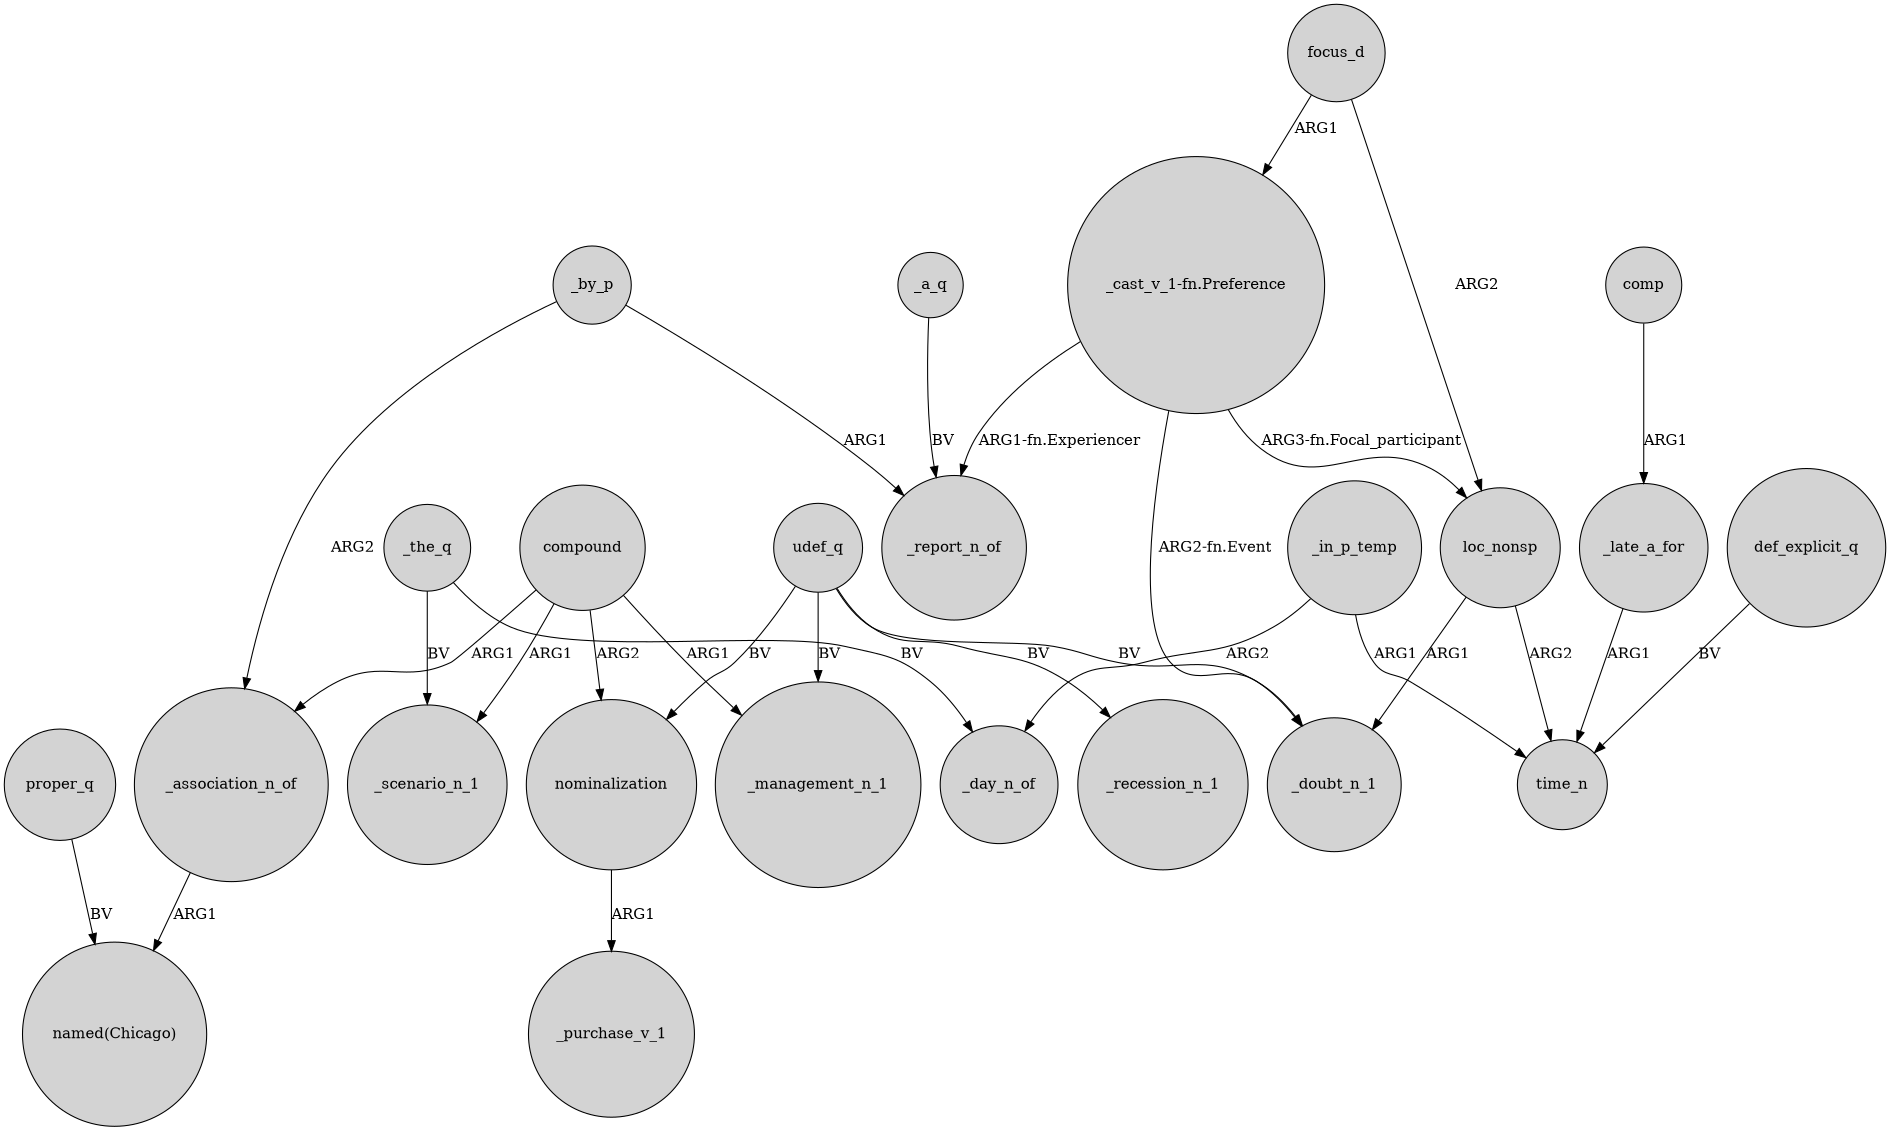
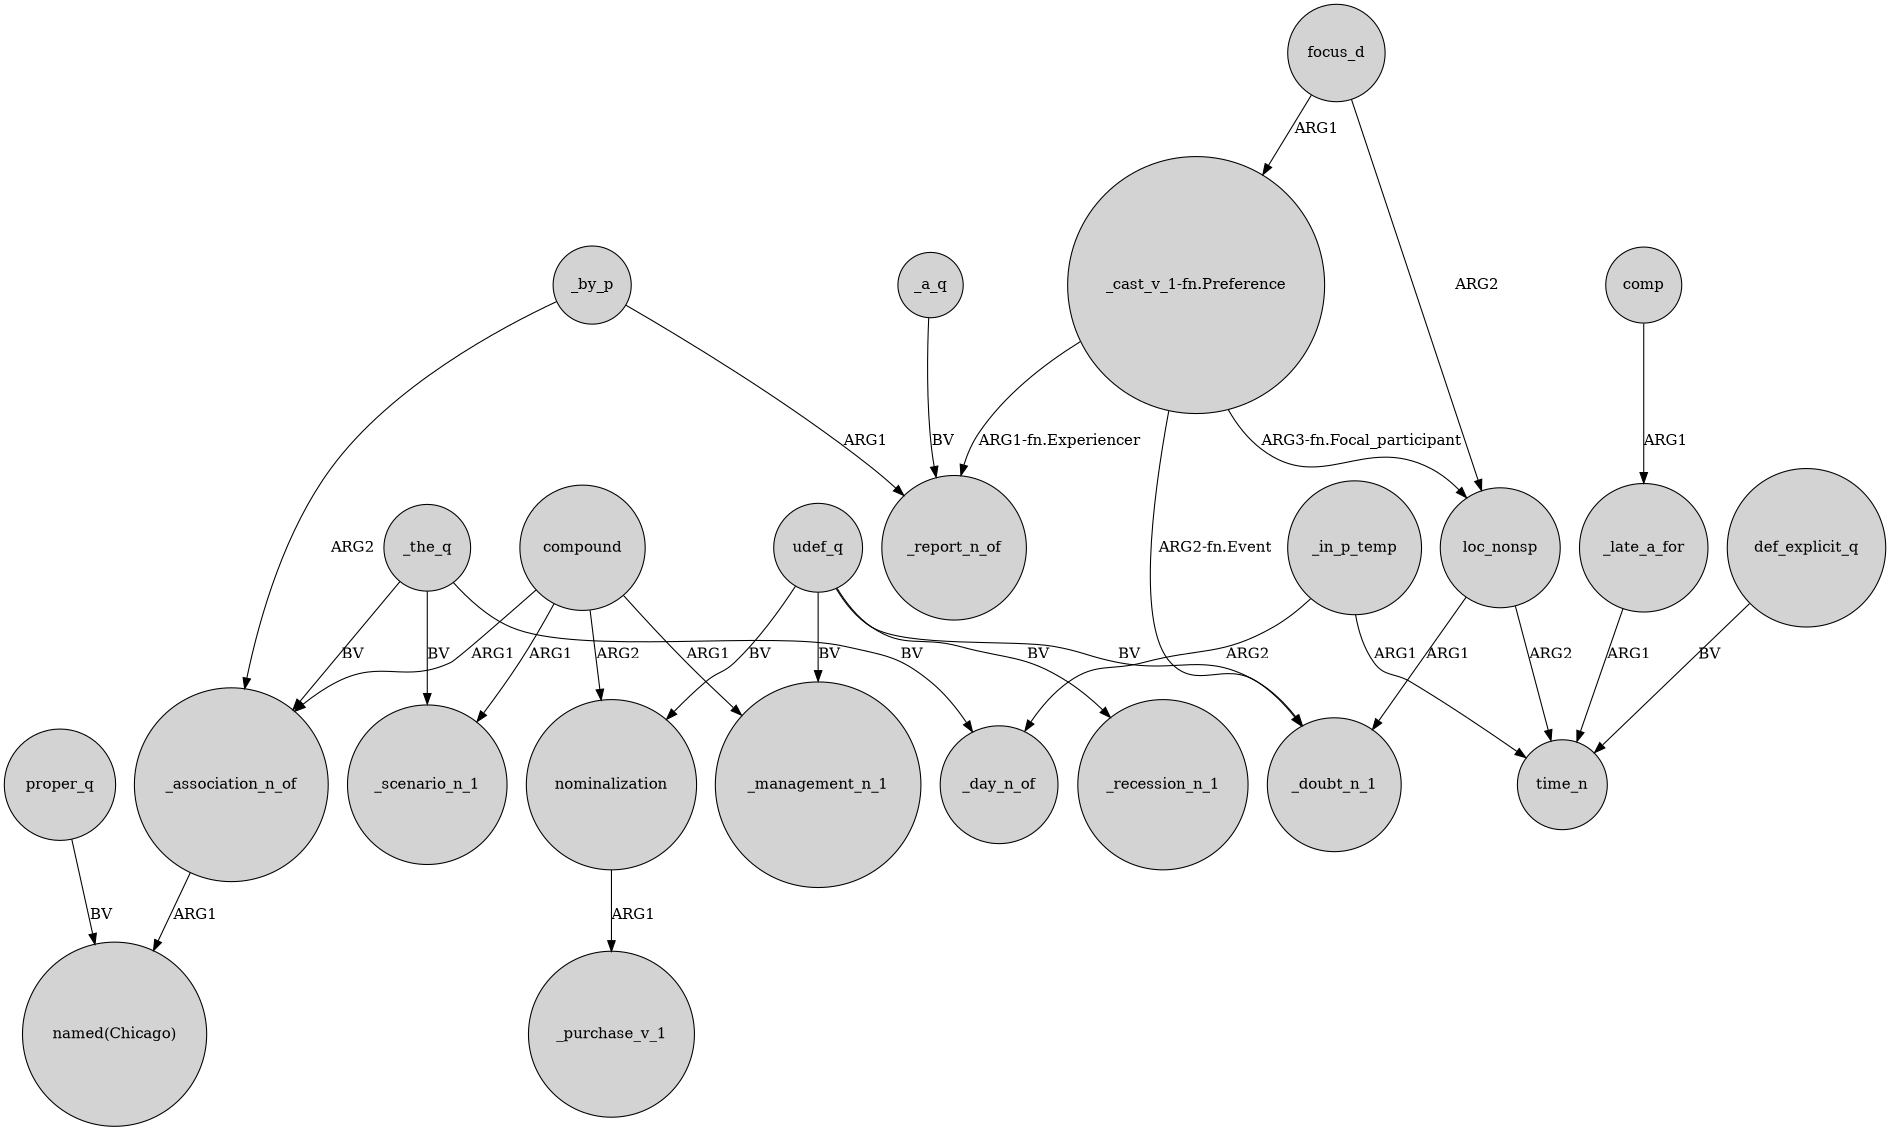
none -> (350, 641)
